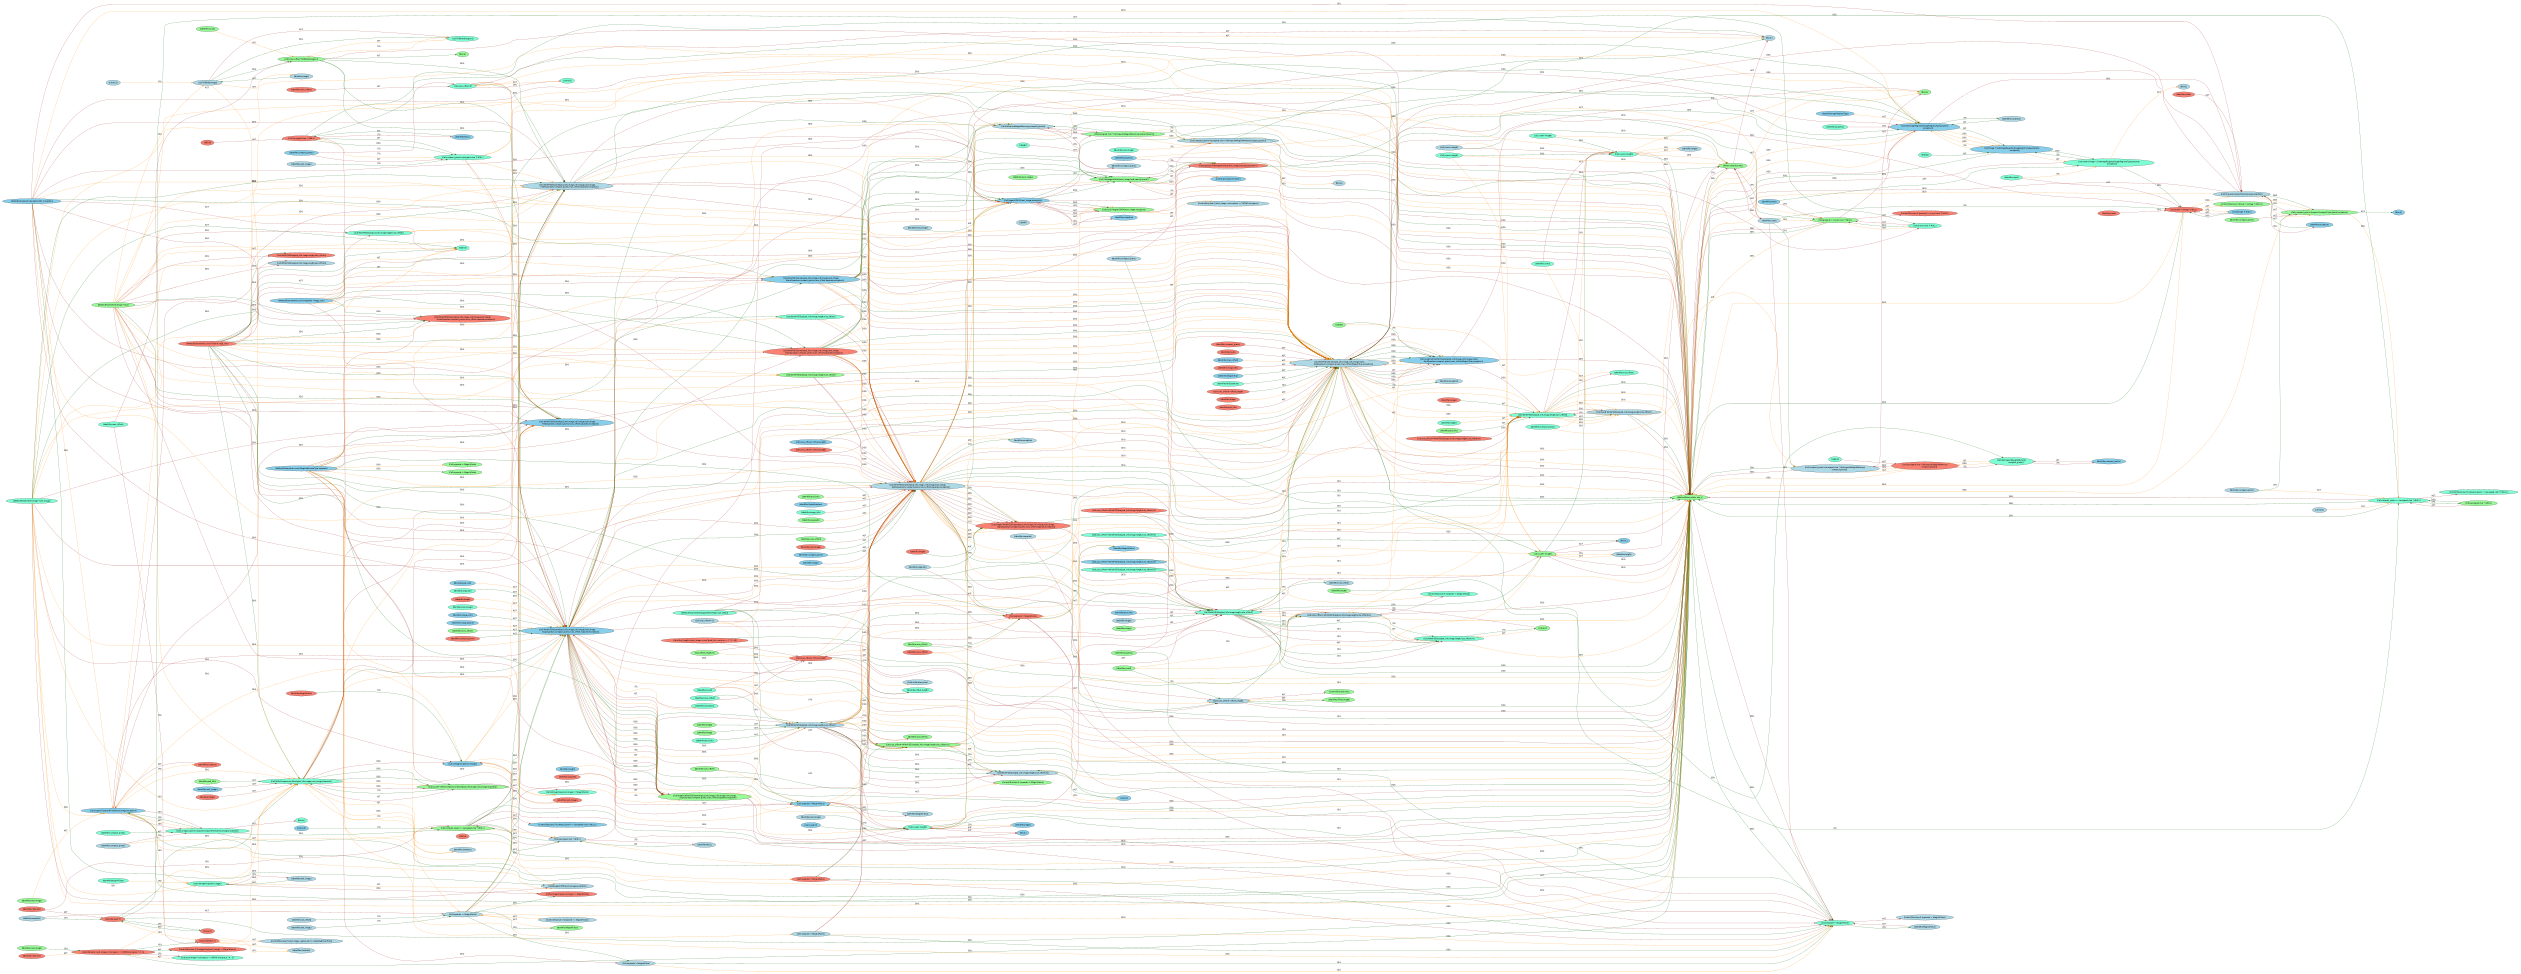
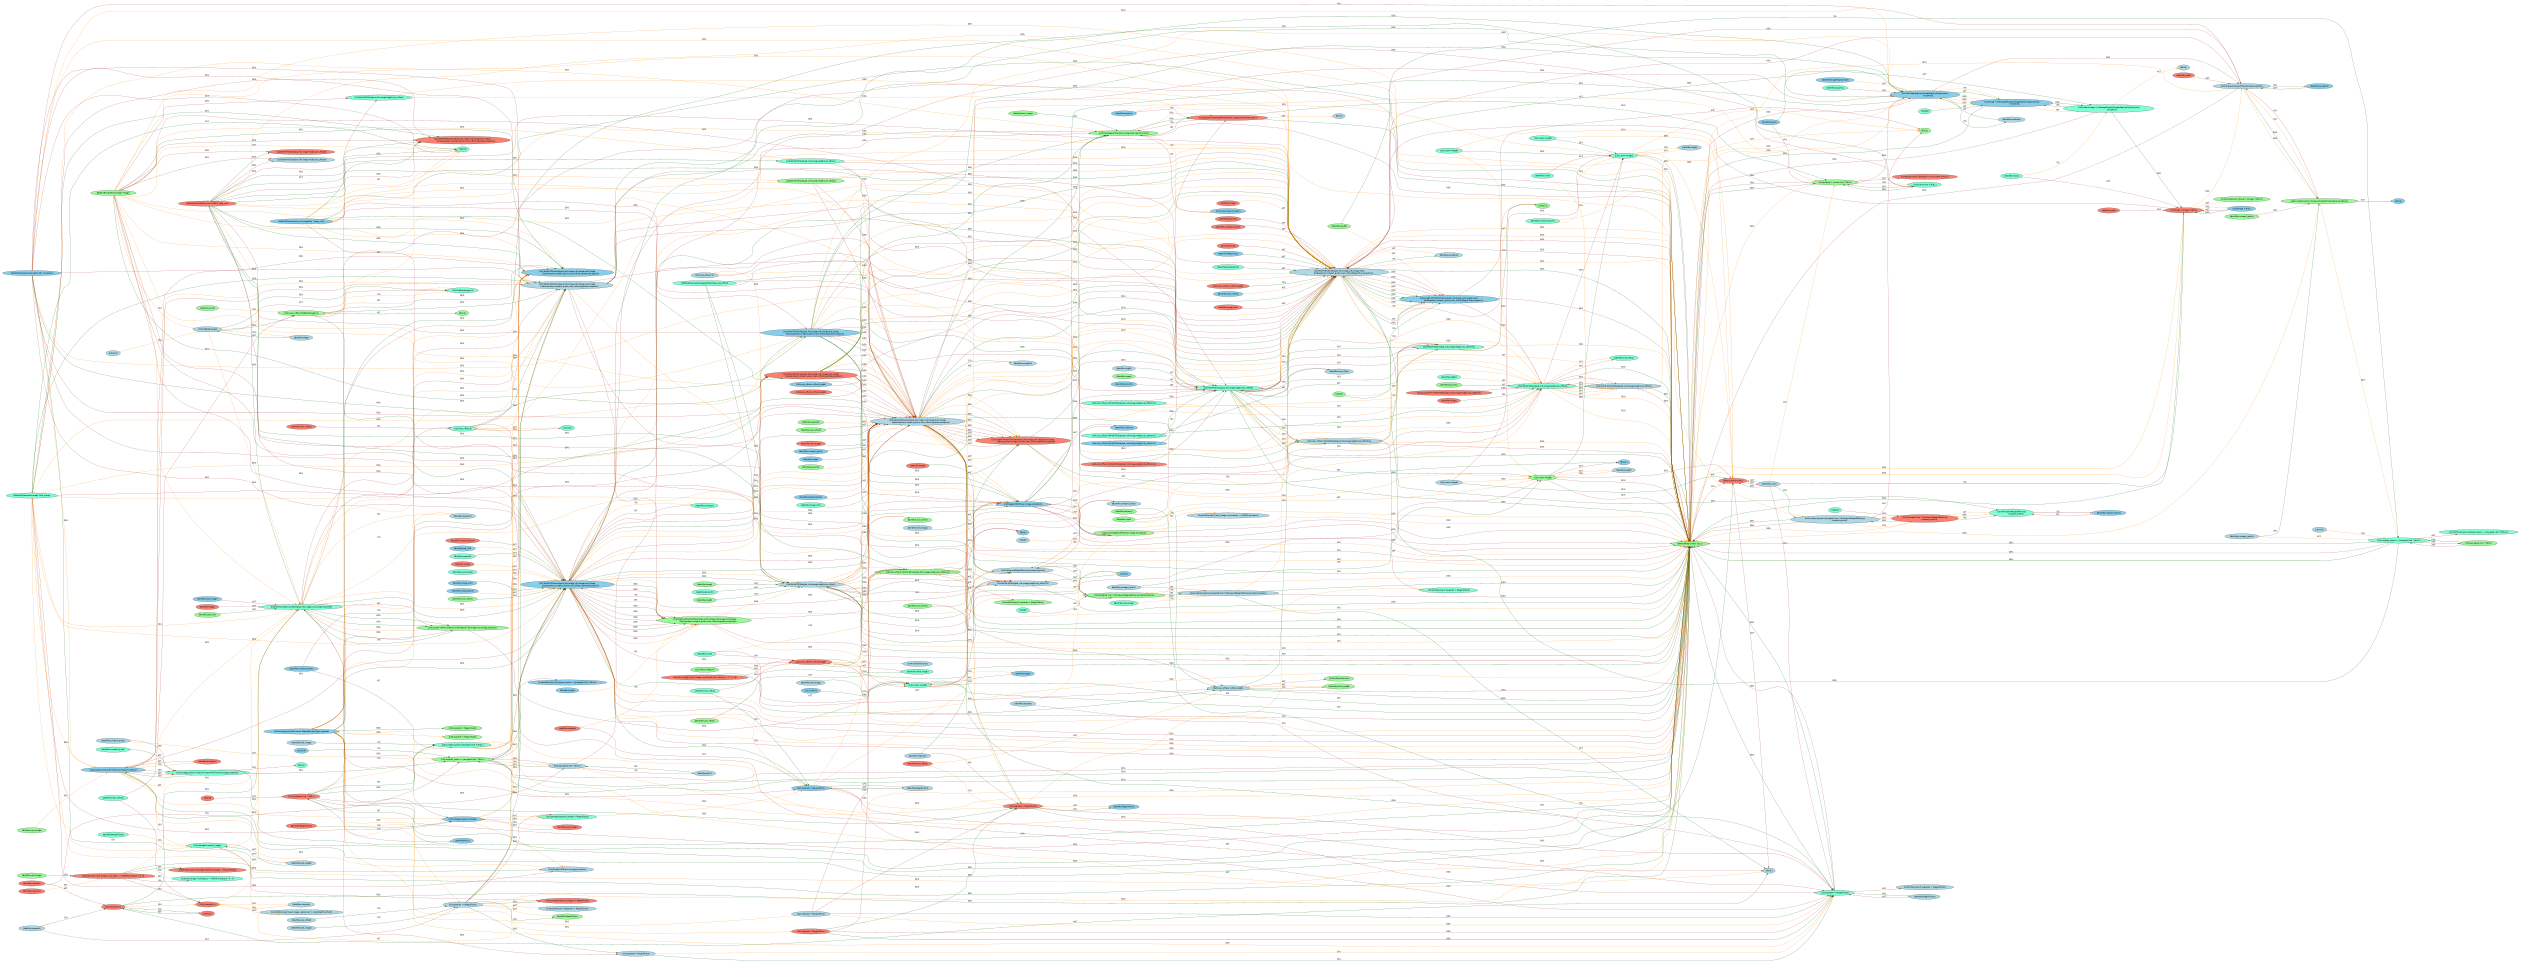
(993, 75) -> none
(1733, 166) -> (1733, 481)
(113, 305) -> (113, 193)
(1697, 326) -> none
(301, 468) -> (301, 732)
(463, 836) -> none
